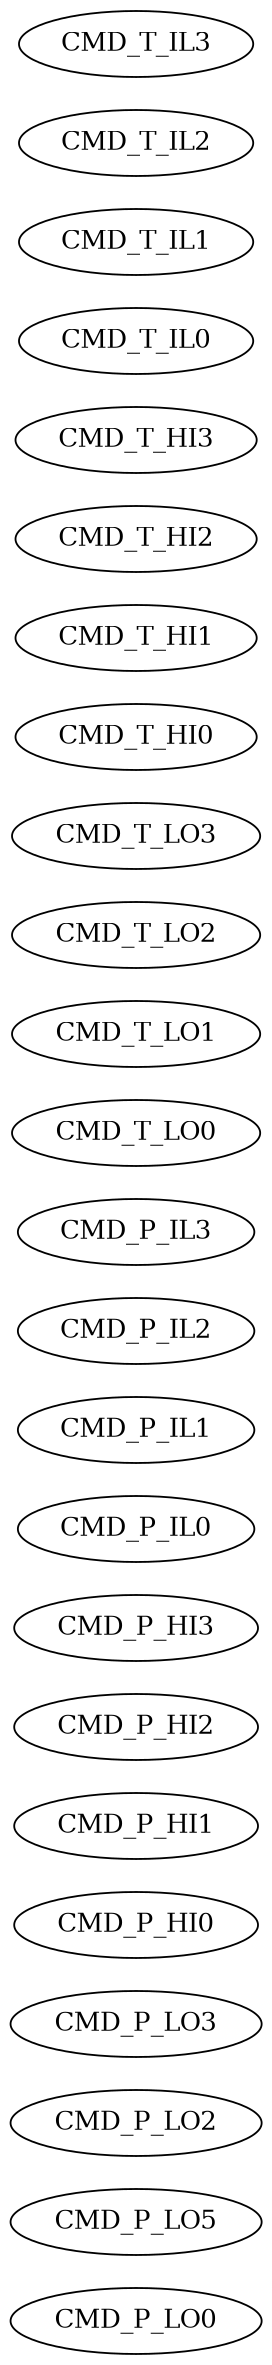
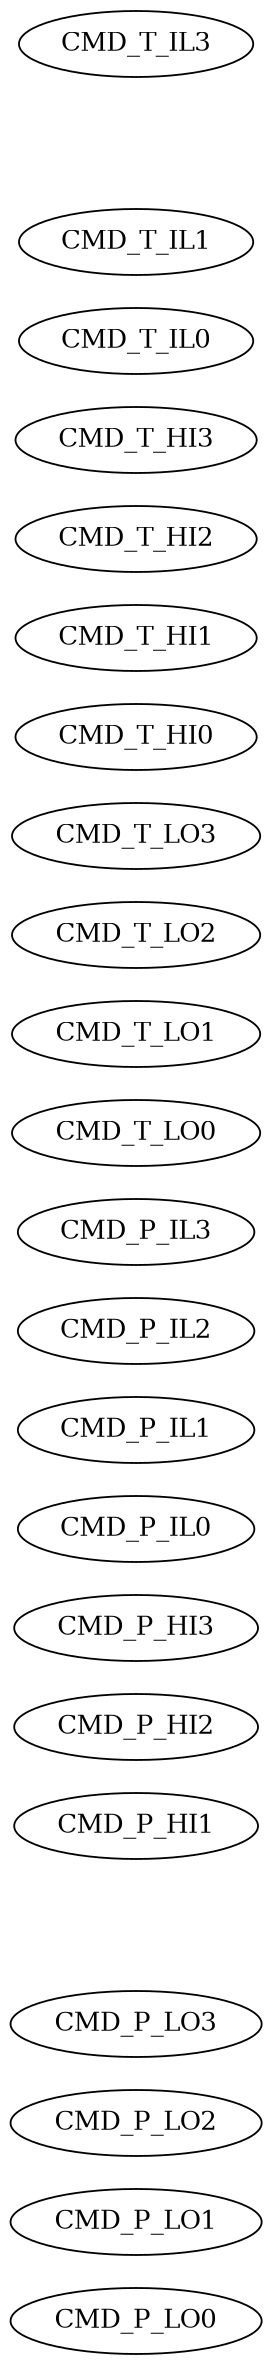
(136, 143) -> none
(136, 1925) -> none
(136, 2222) -> (136, 2222)
